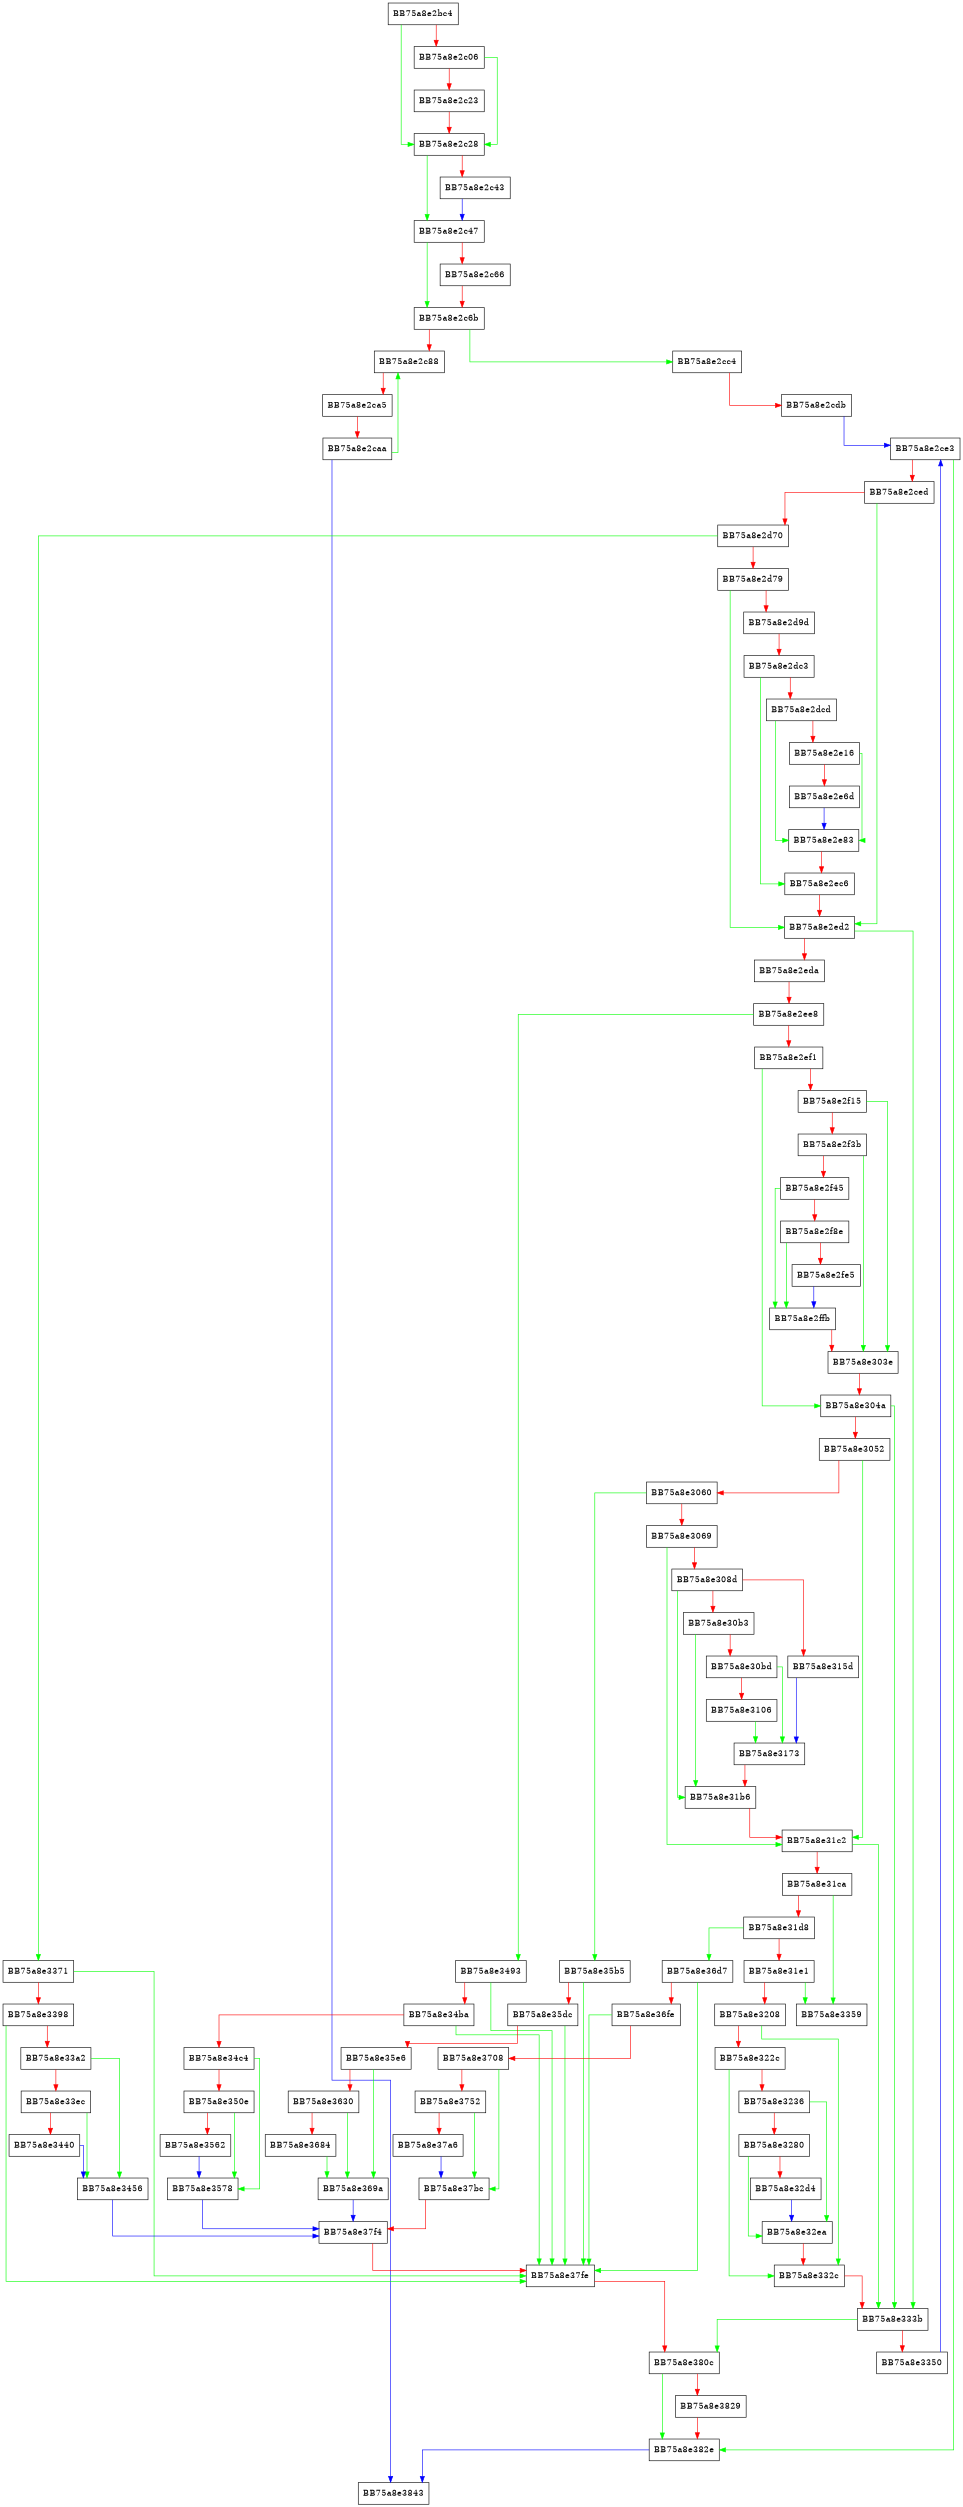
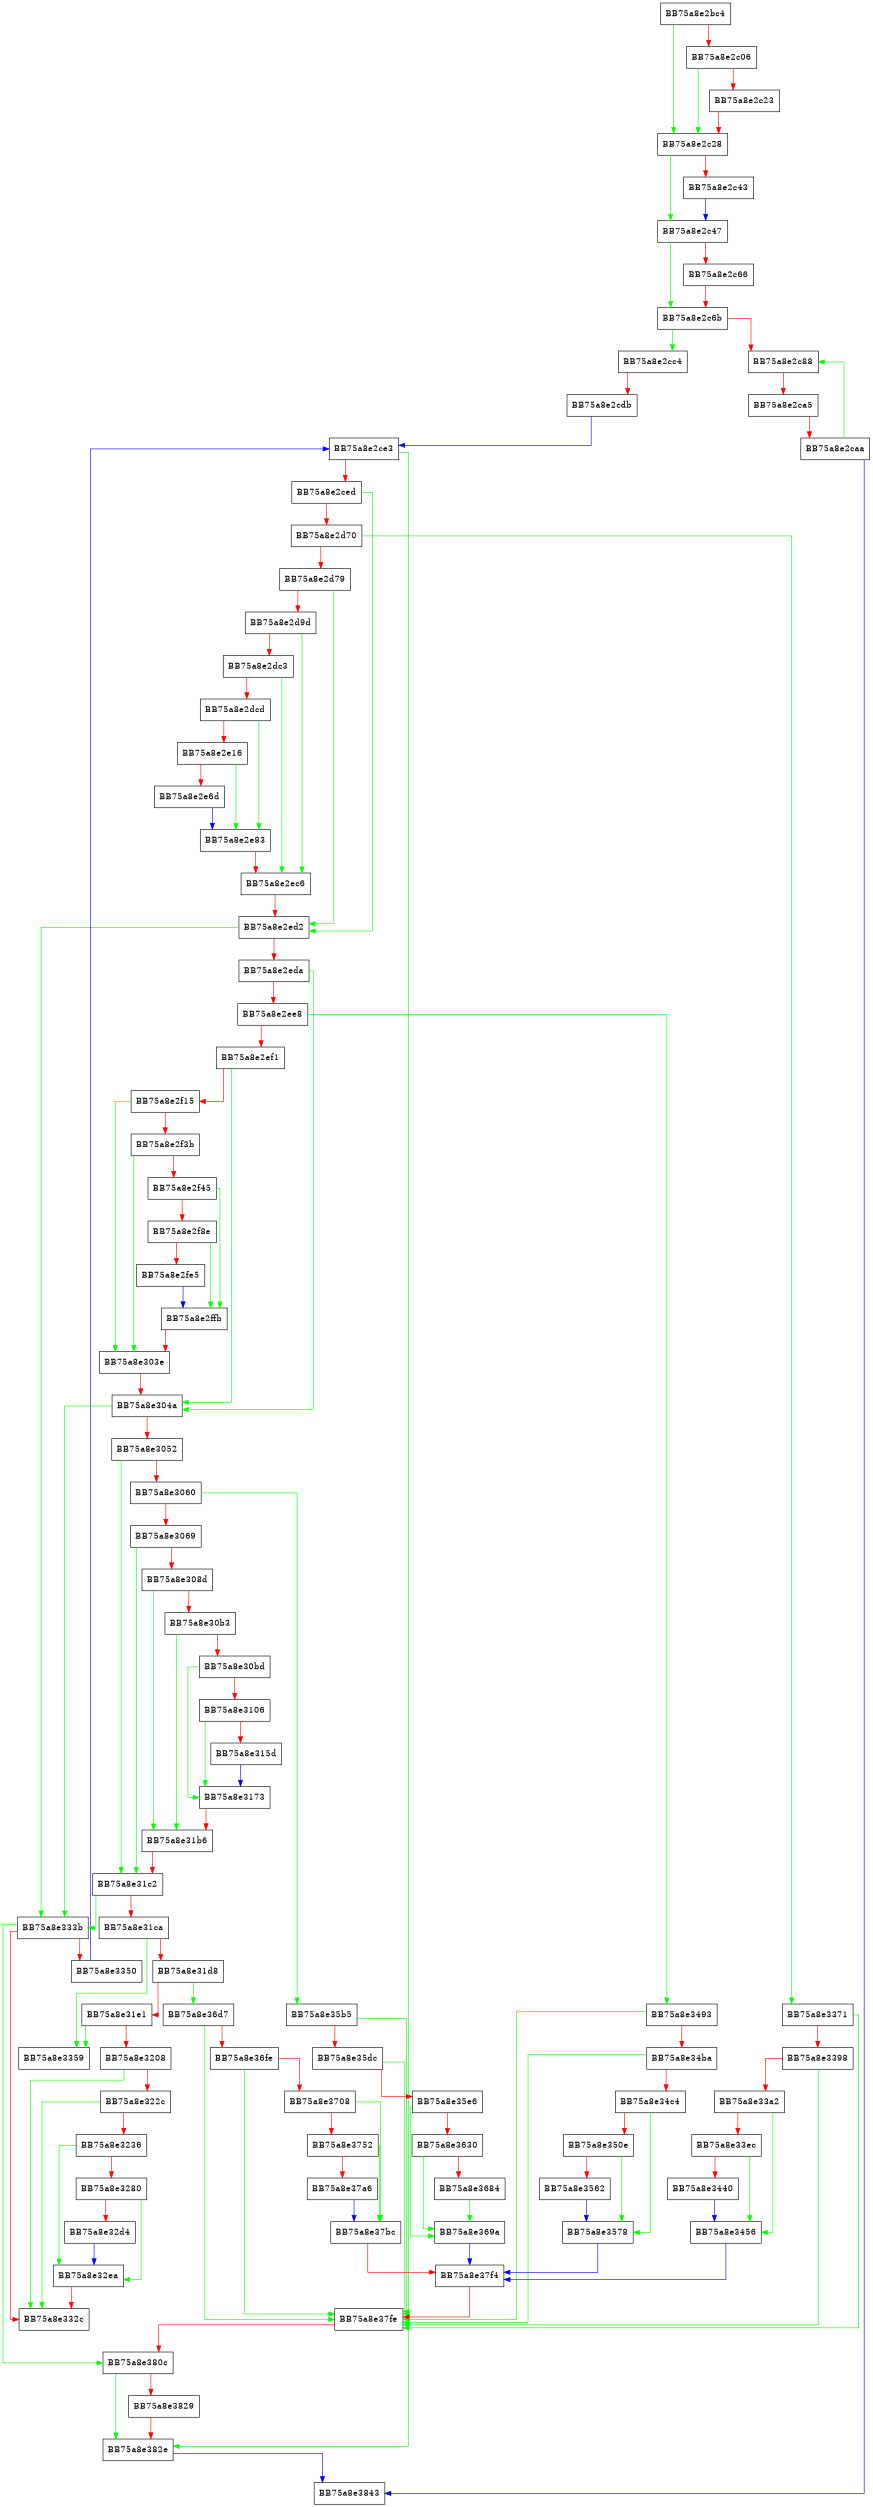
none -> (302, 750)
none -> (313, 1251)
(804, 1584) -> (240, 1729)
(862, 2280) -> (10, 2123)
